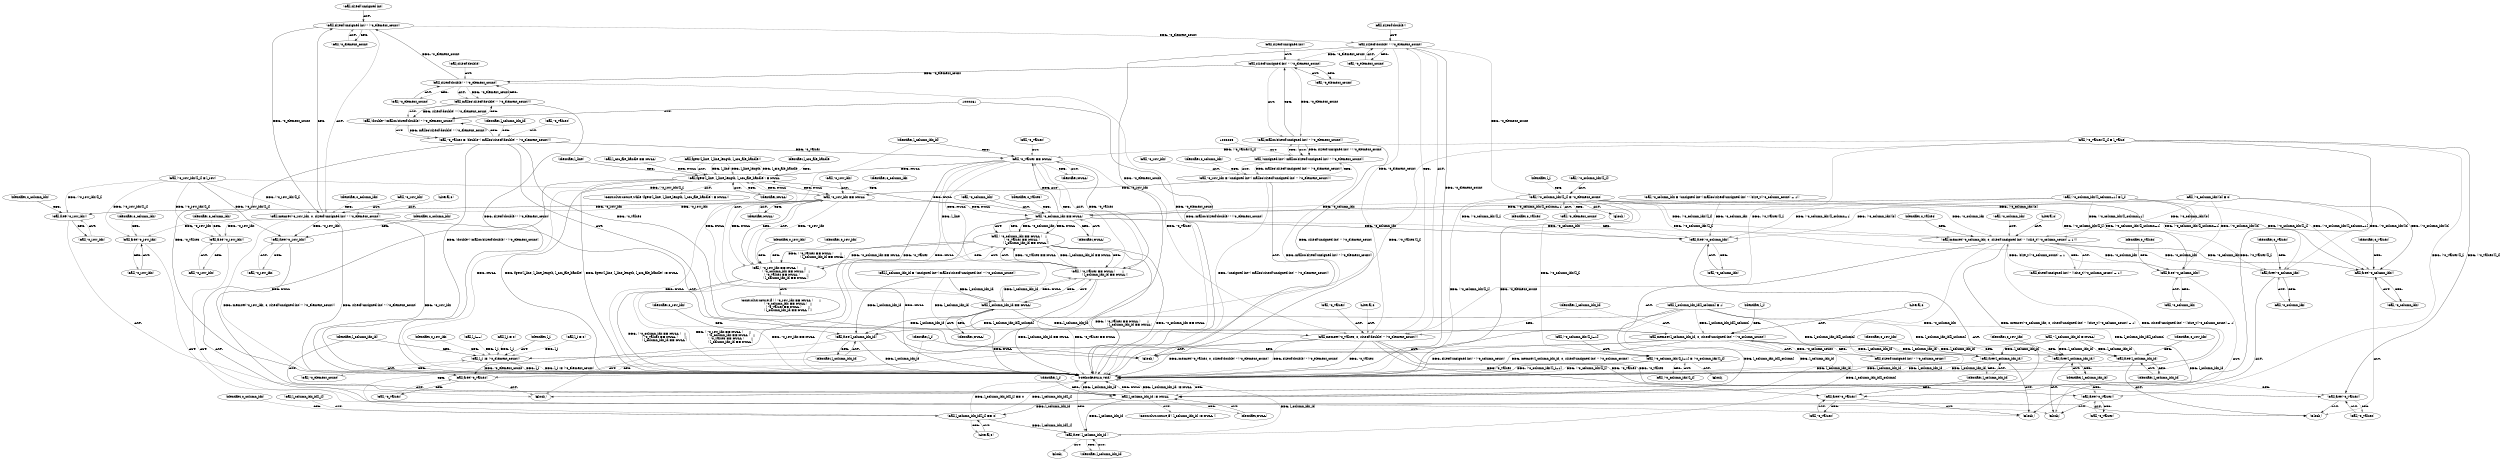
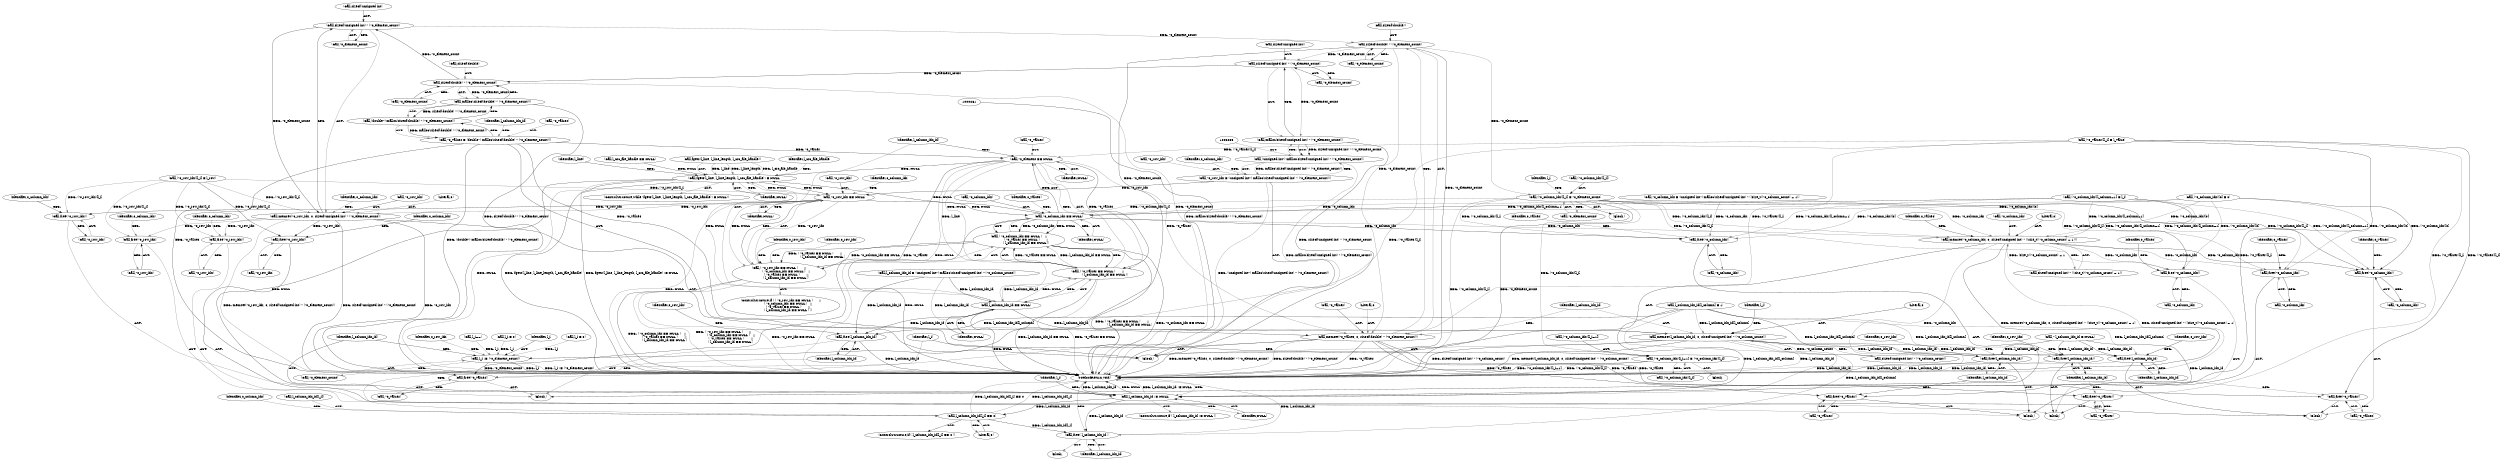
(706, 109) -> none
(1032, 159) -> (1032, 159)
none -> (1300, 200)
none -> (917, 435)
